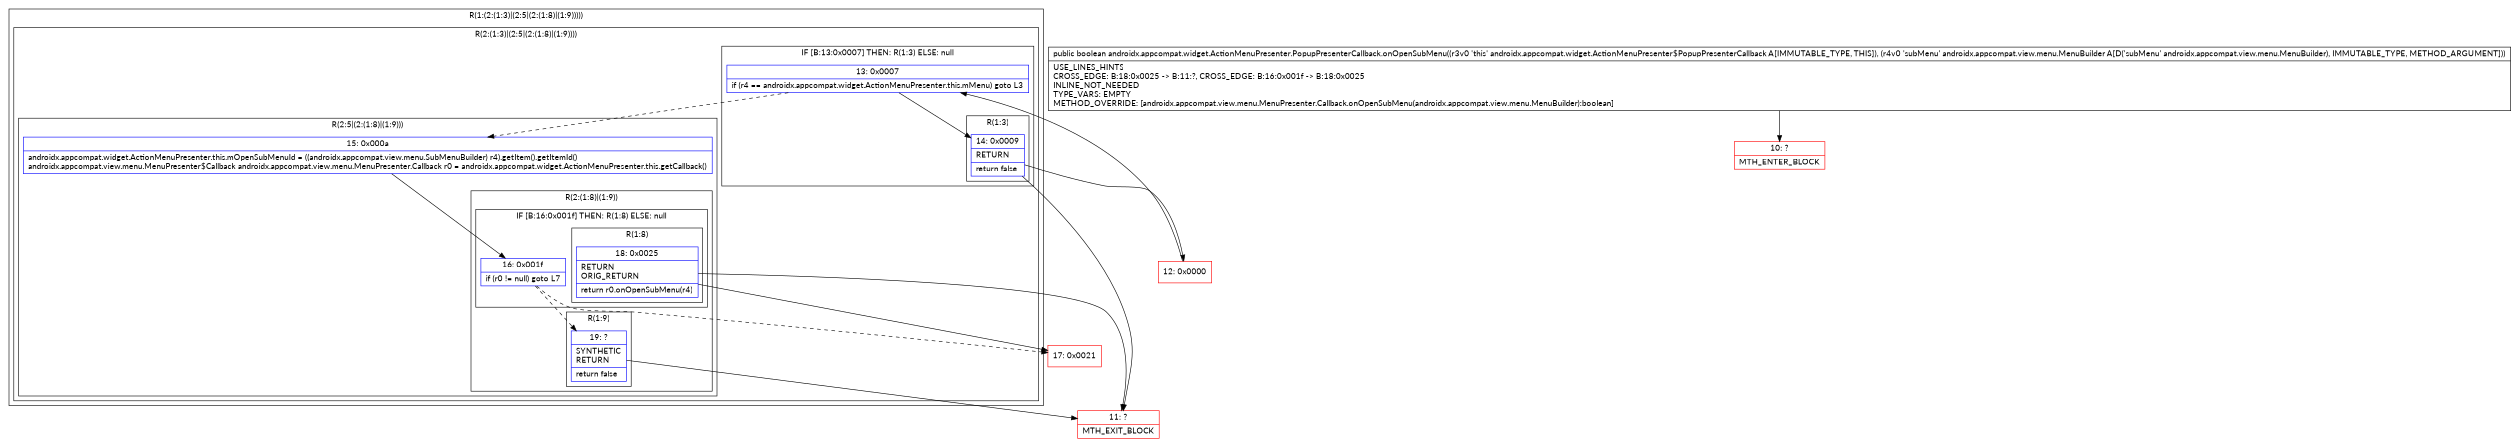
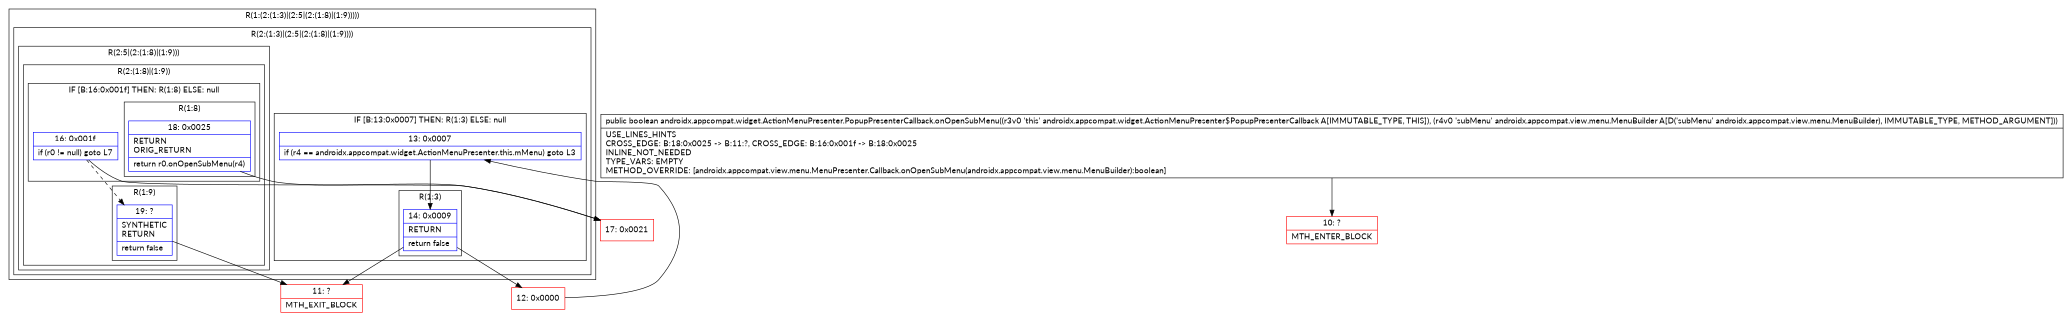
(368, 155) -> none
(953, 284) -> none
(786, 326) -> (340, 185)
